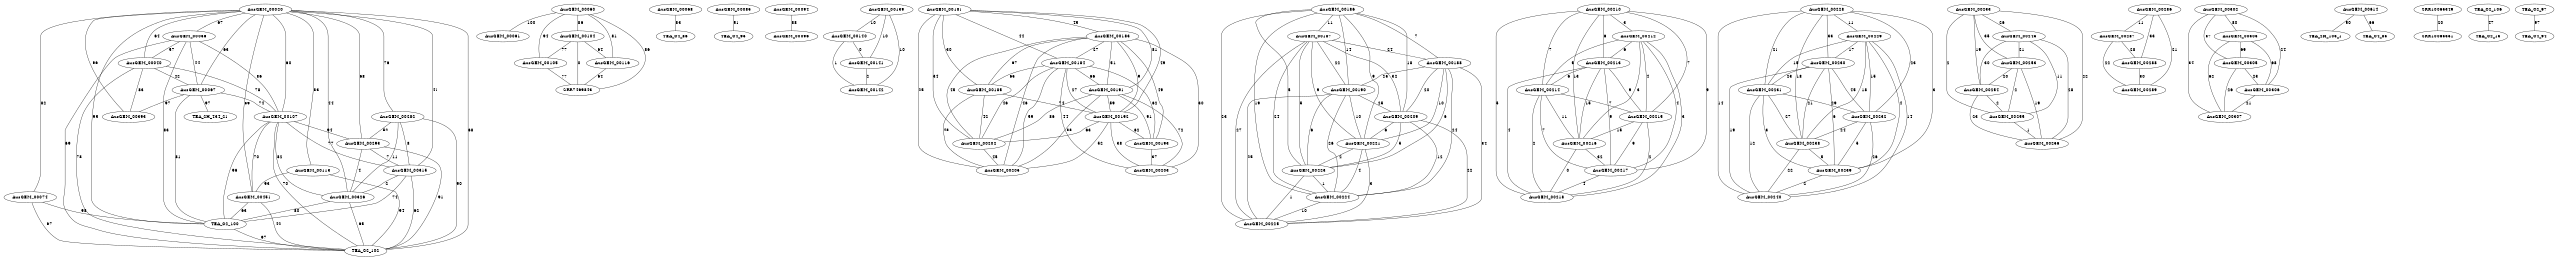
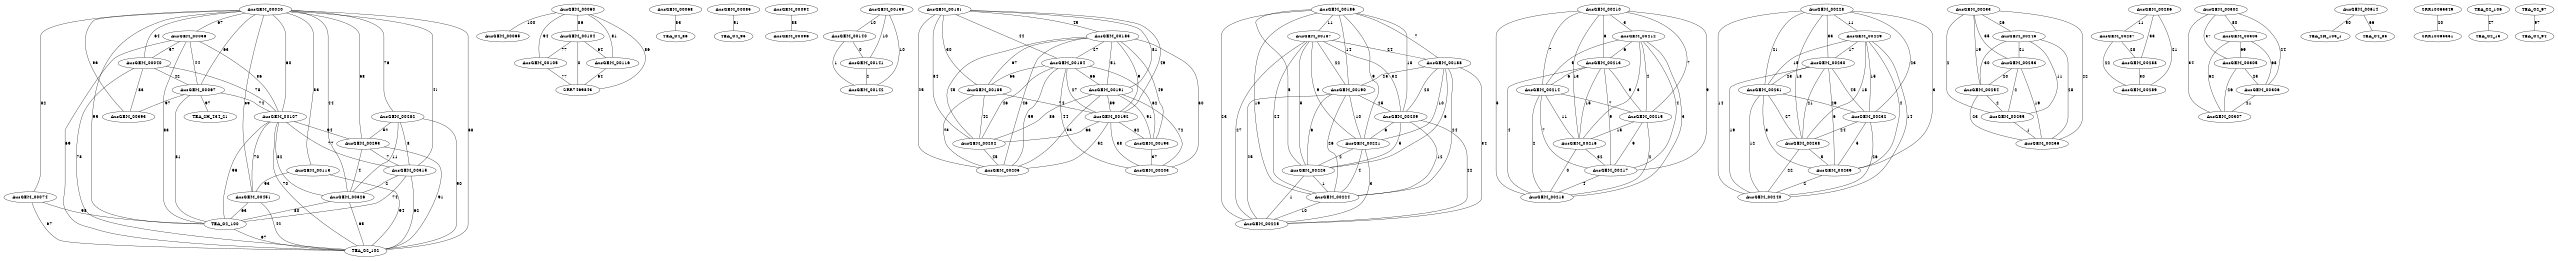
(503, 36) -> (503, 36)
